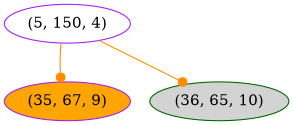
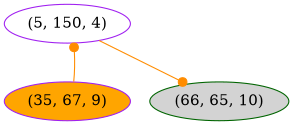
(60, 58) -> (75, 67)
(219, 101) -> (219, 101)
